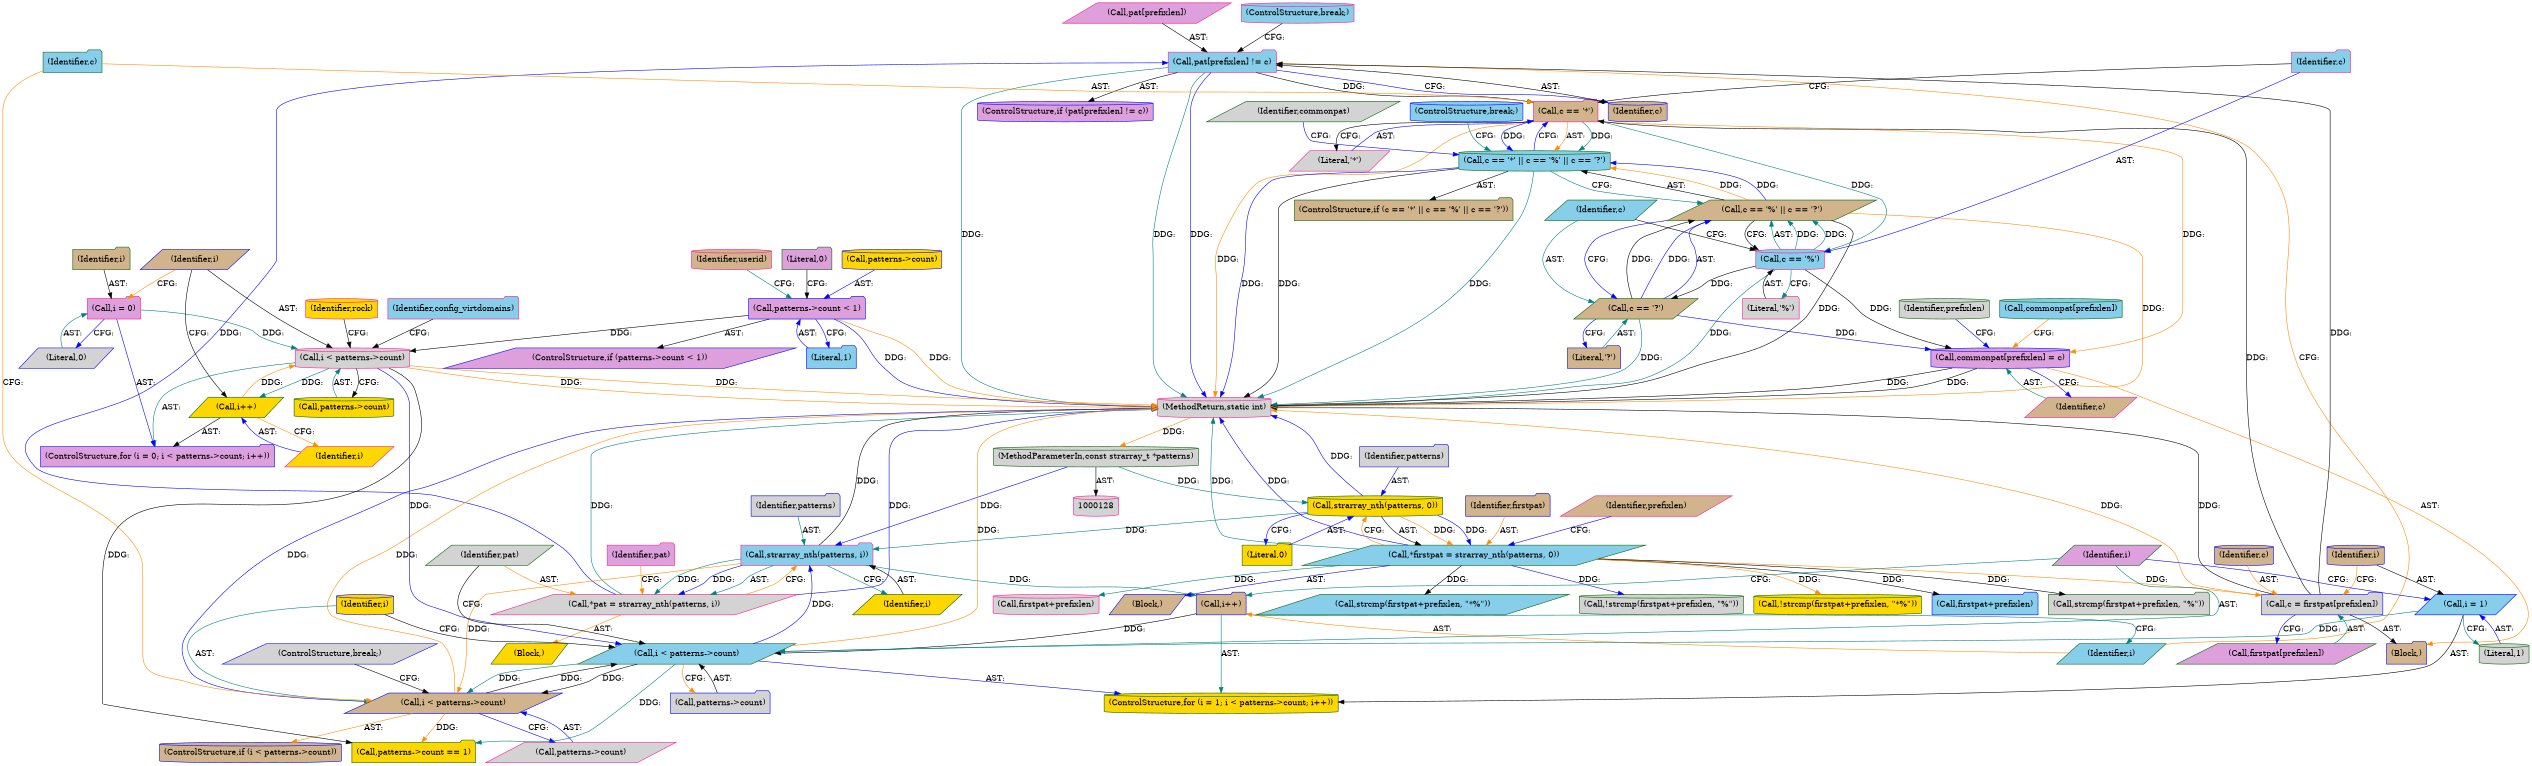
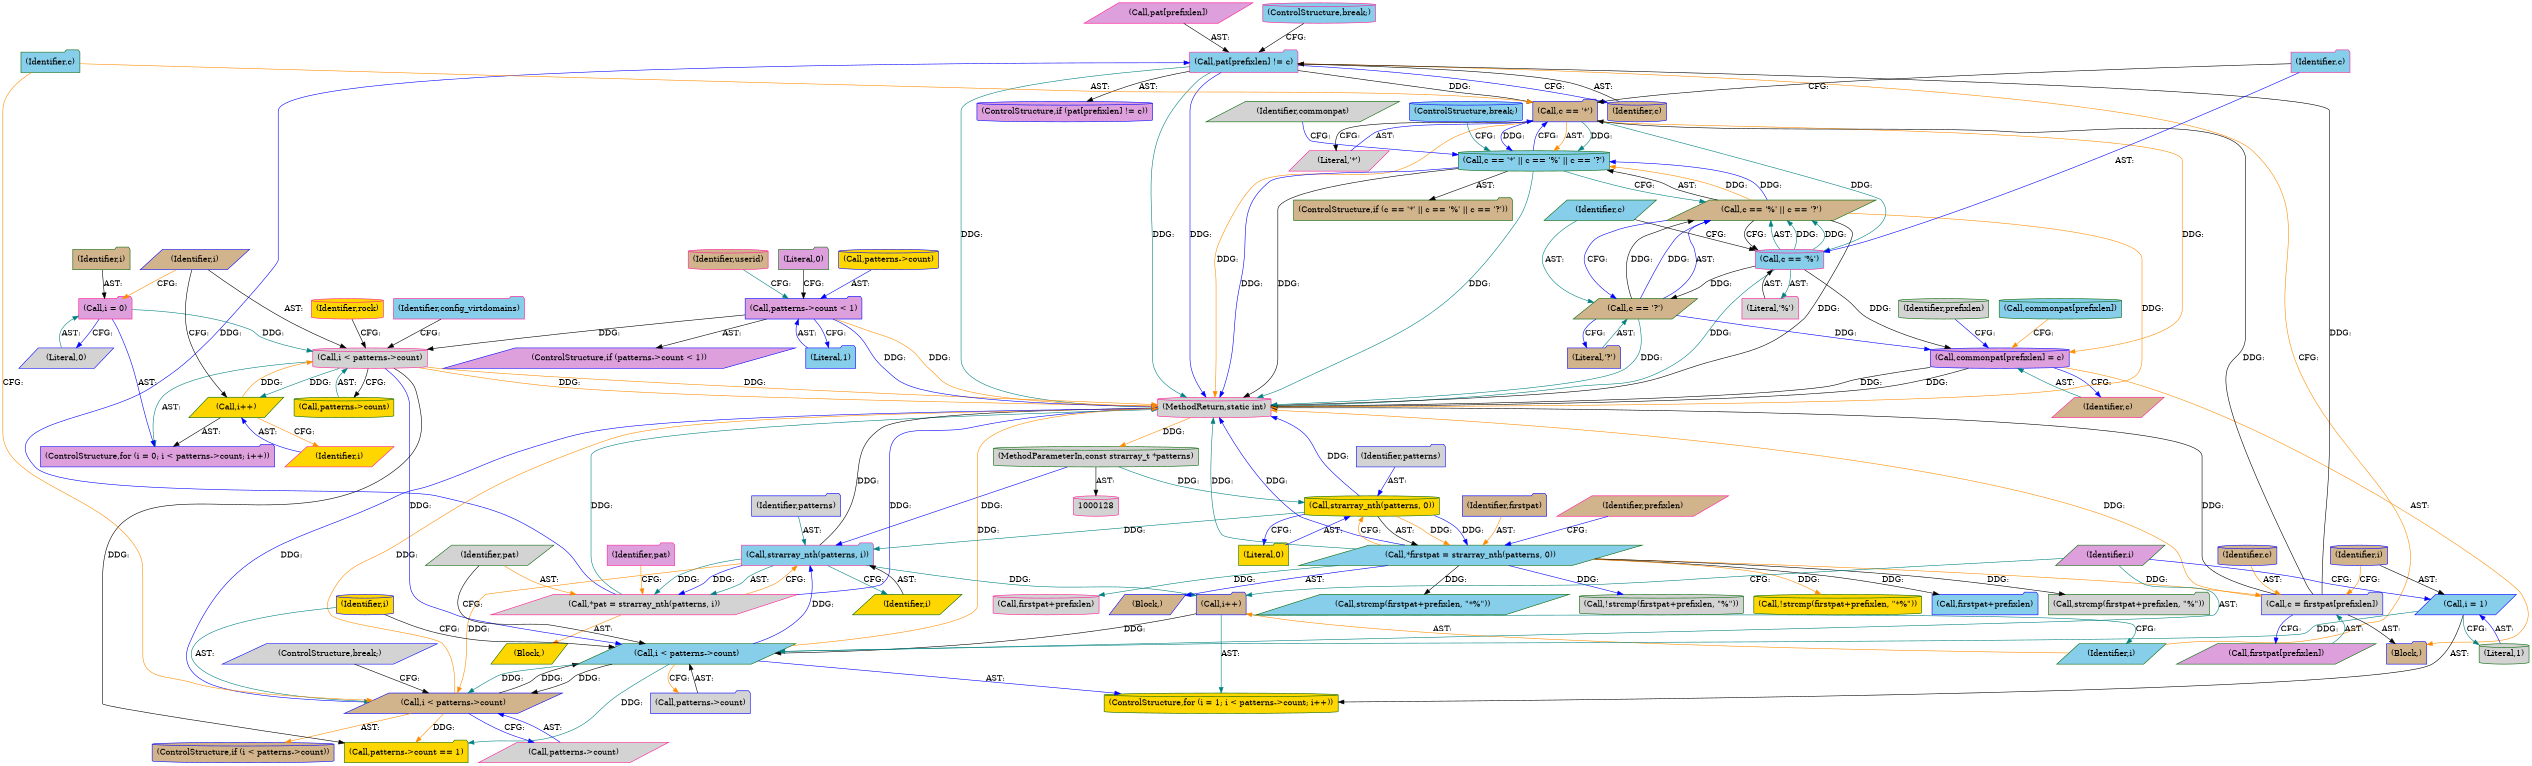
(1566, 112) -> (1565, 112)
(1802, 284) -> (1800, 284)
